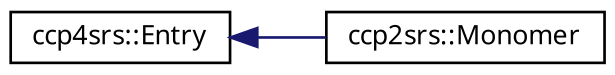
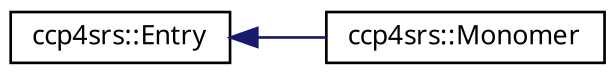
(465, 37) -> (465, 37)
